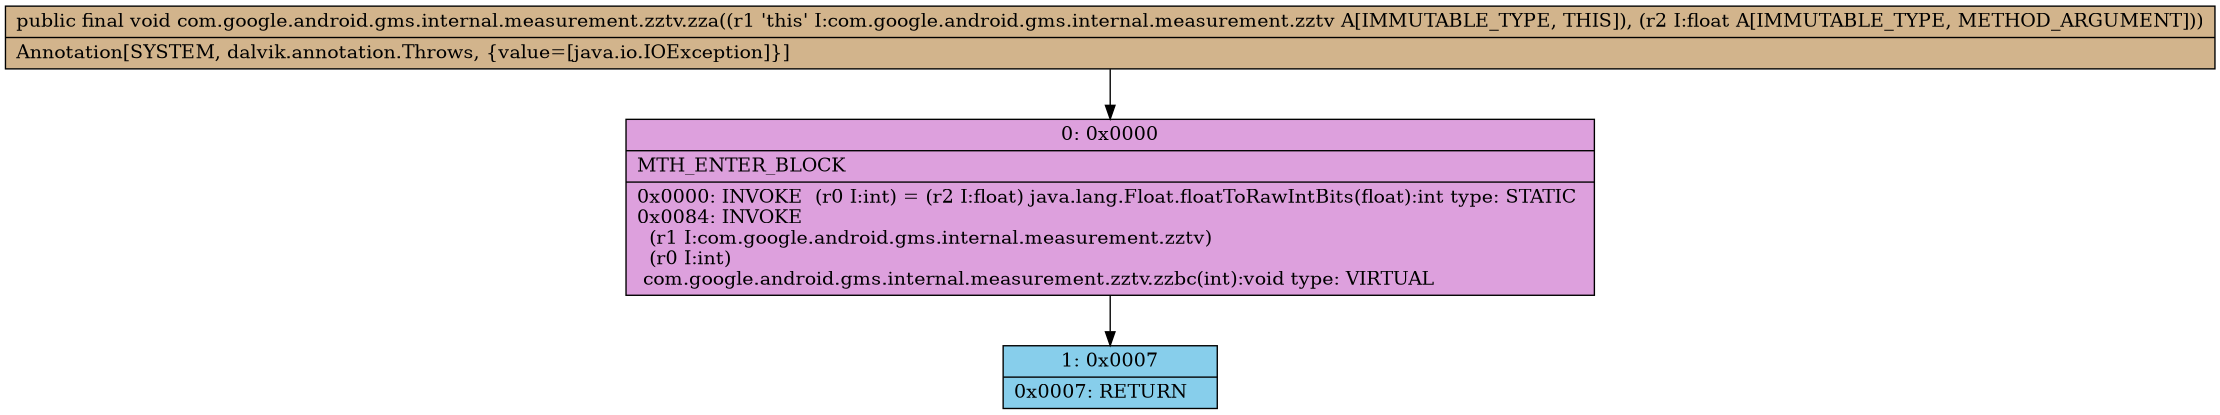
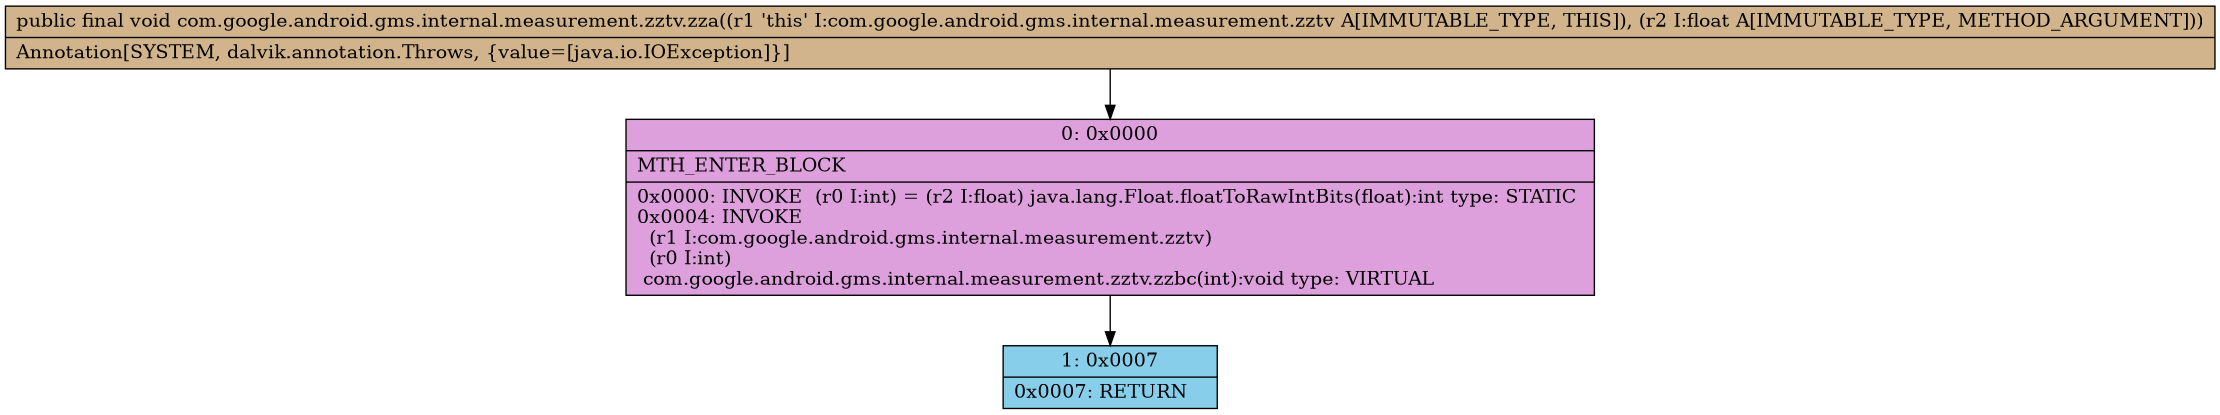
(726, 218) -> (726, 218)
